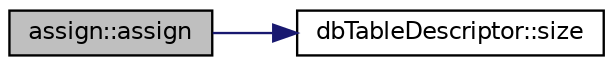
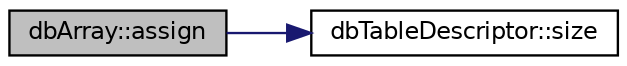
(111, 33) -> (118, 33)
